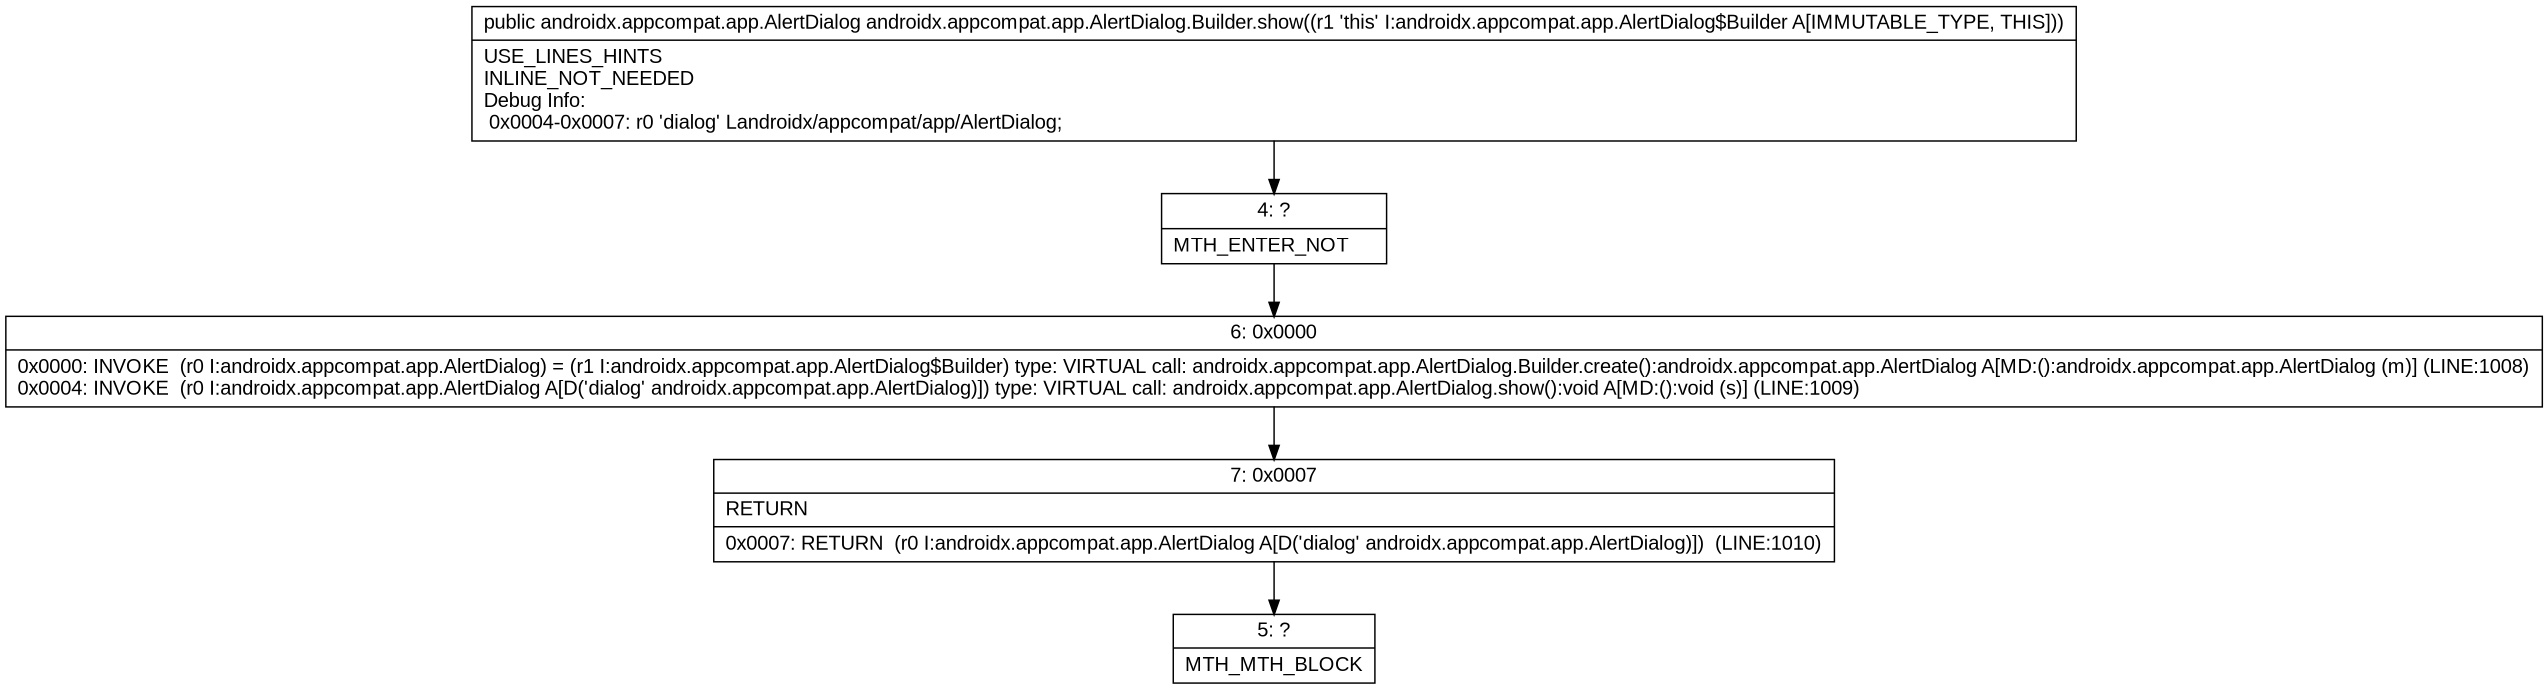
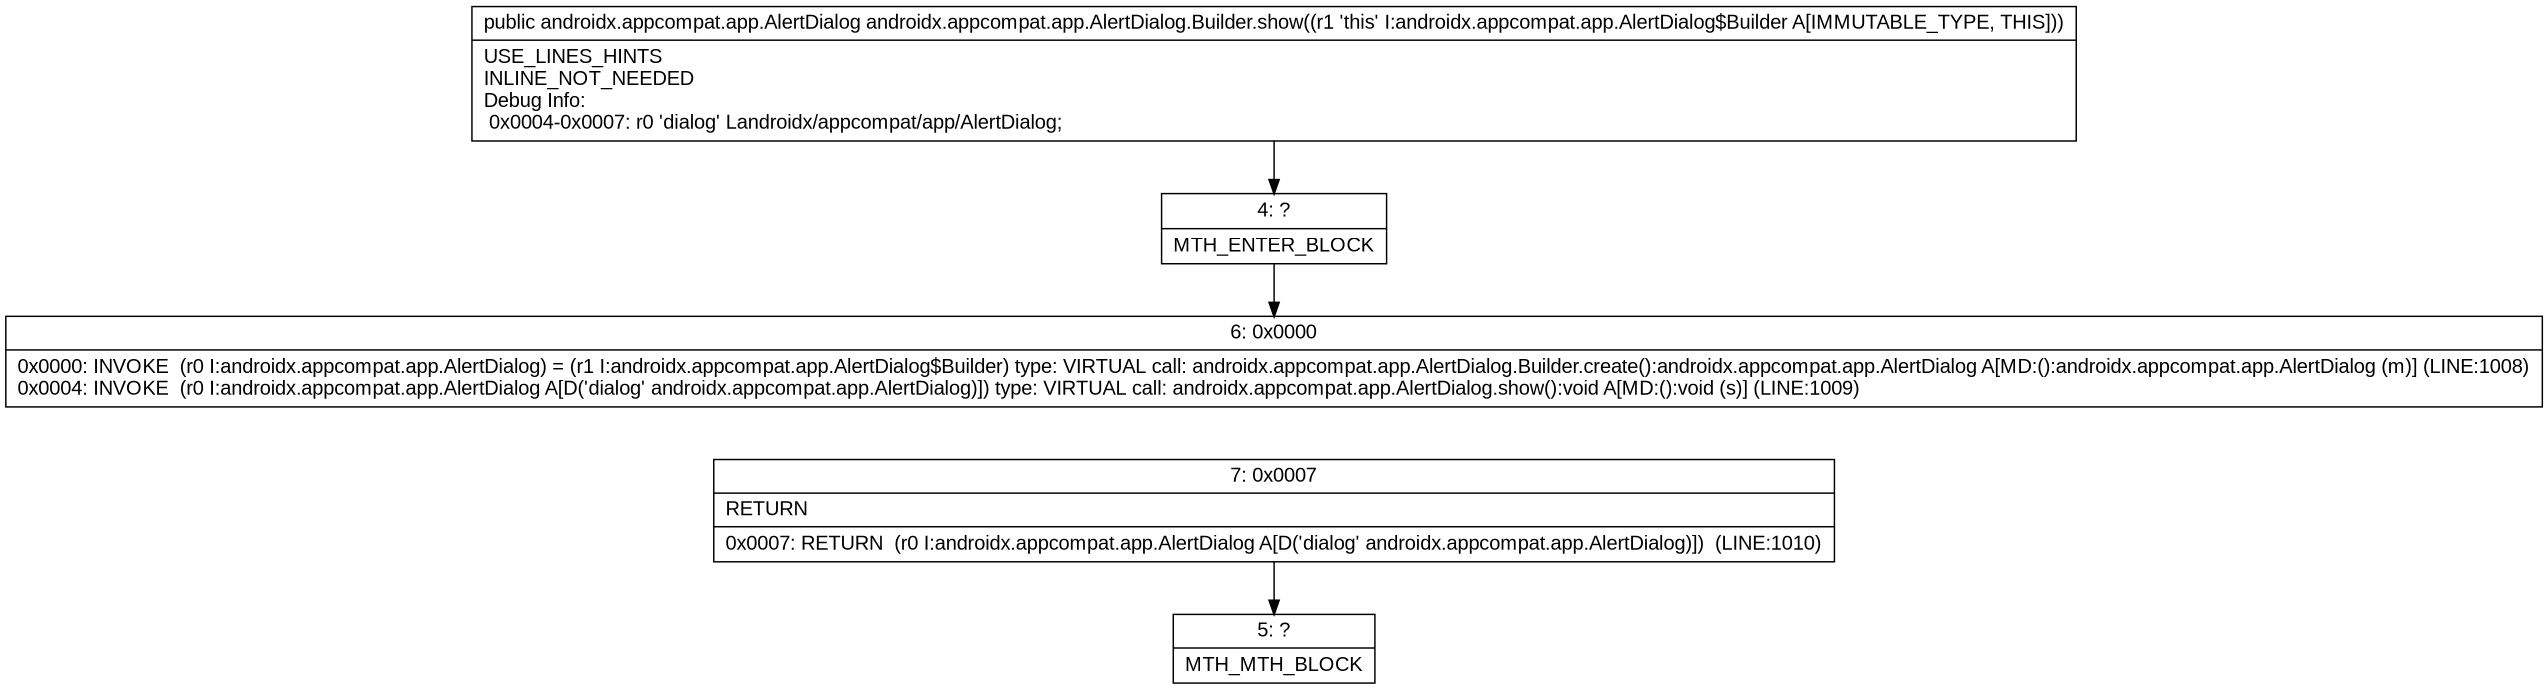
(1262, 245) -> (1274, 245)
(1274, 426) -> none
